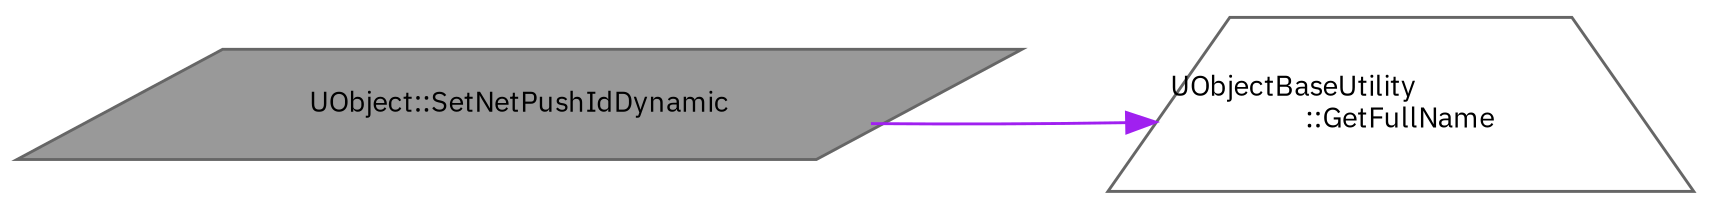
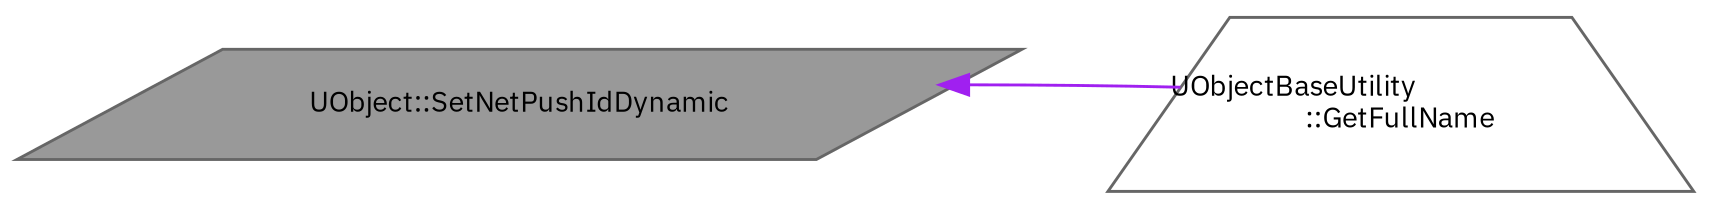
(999, 124) -> (1075, 85)
